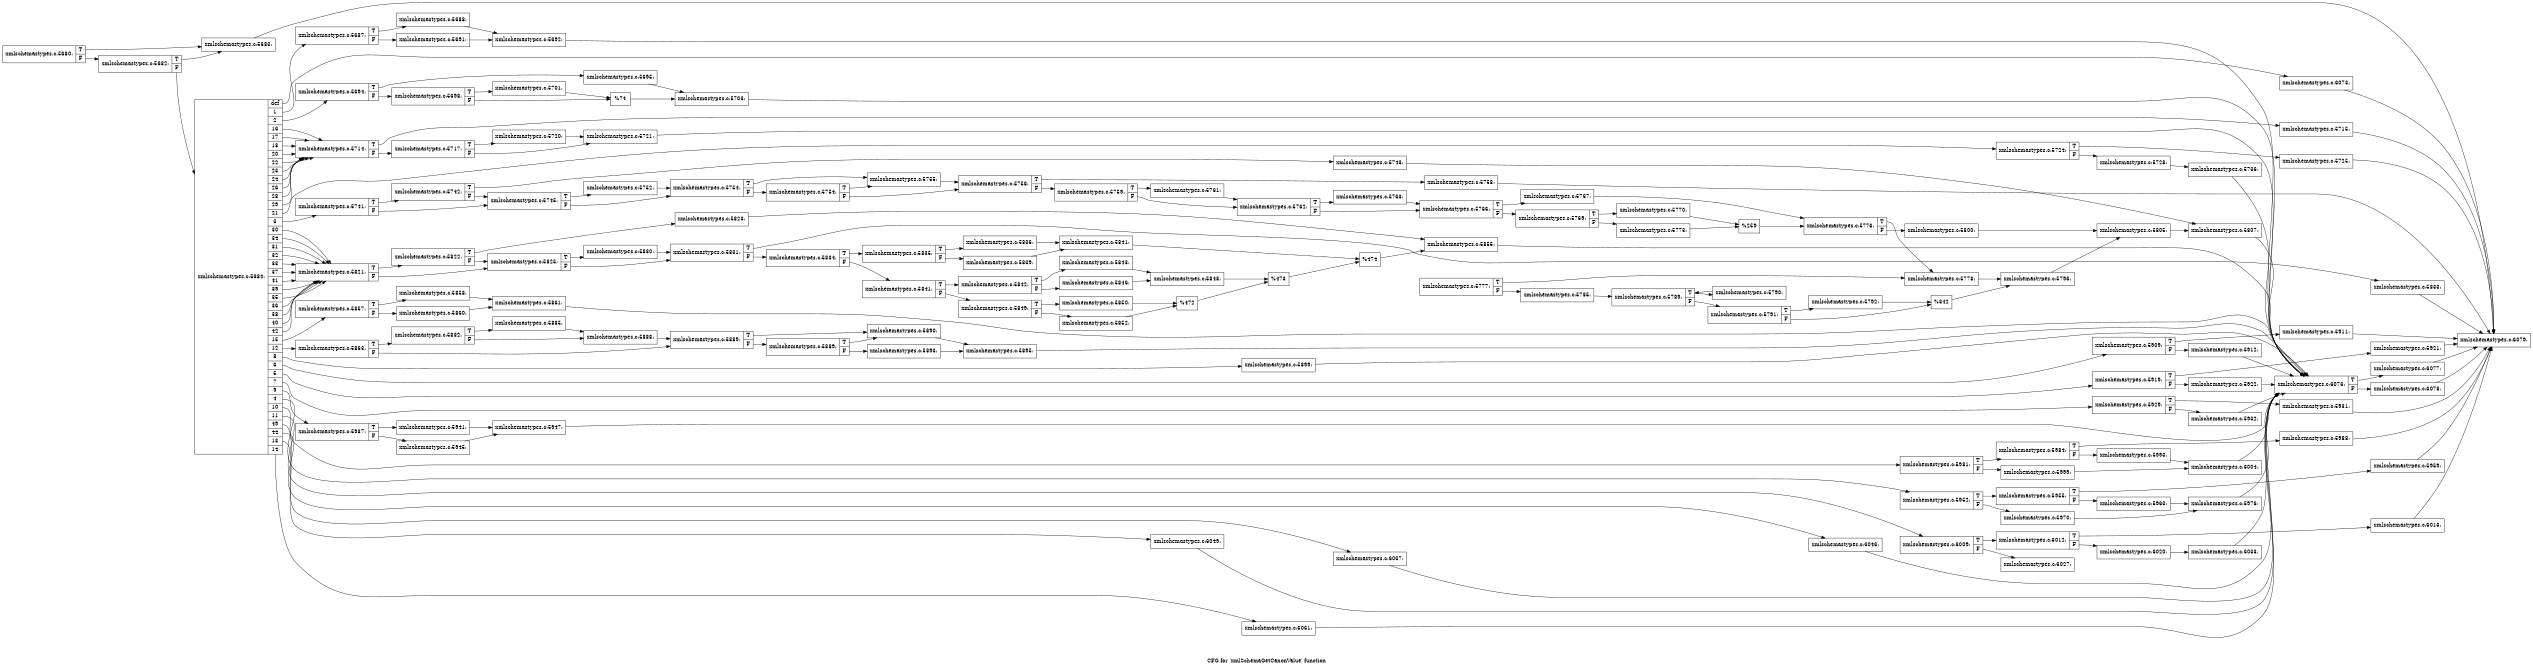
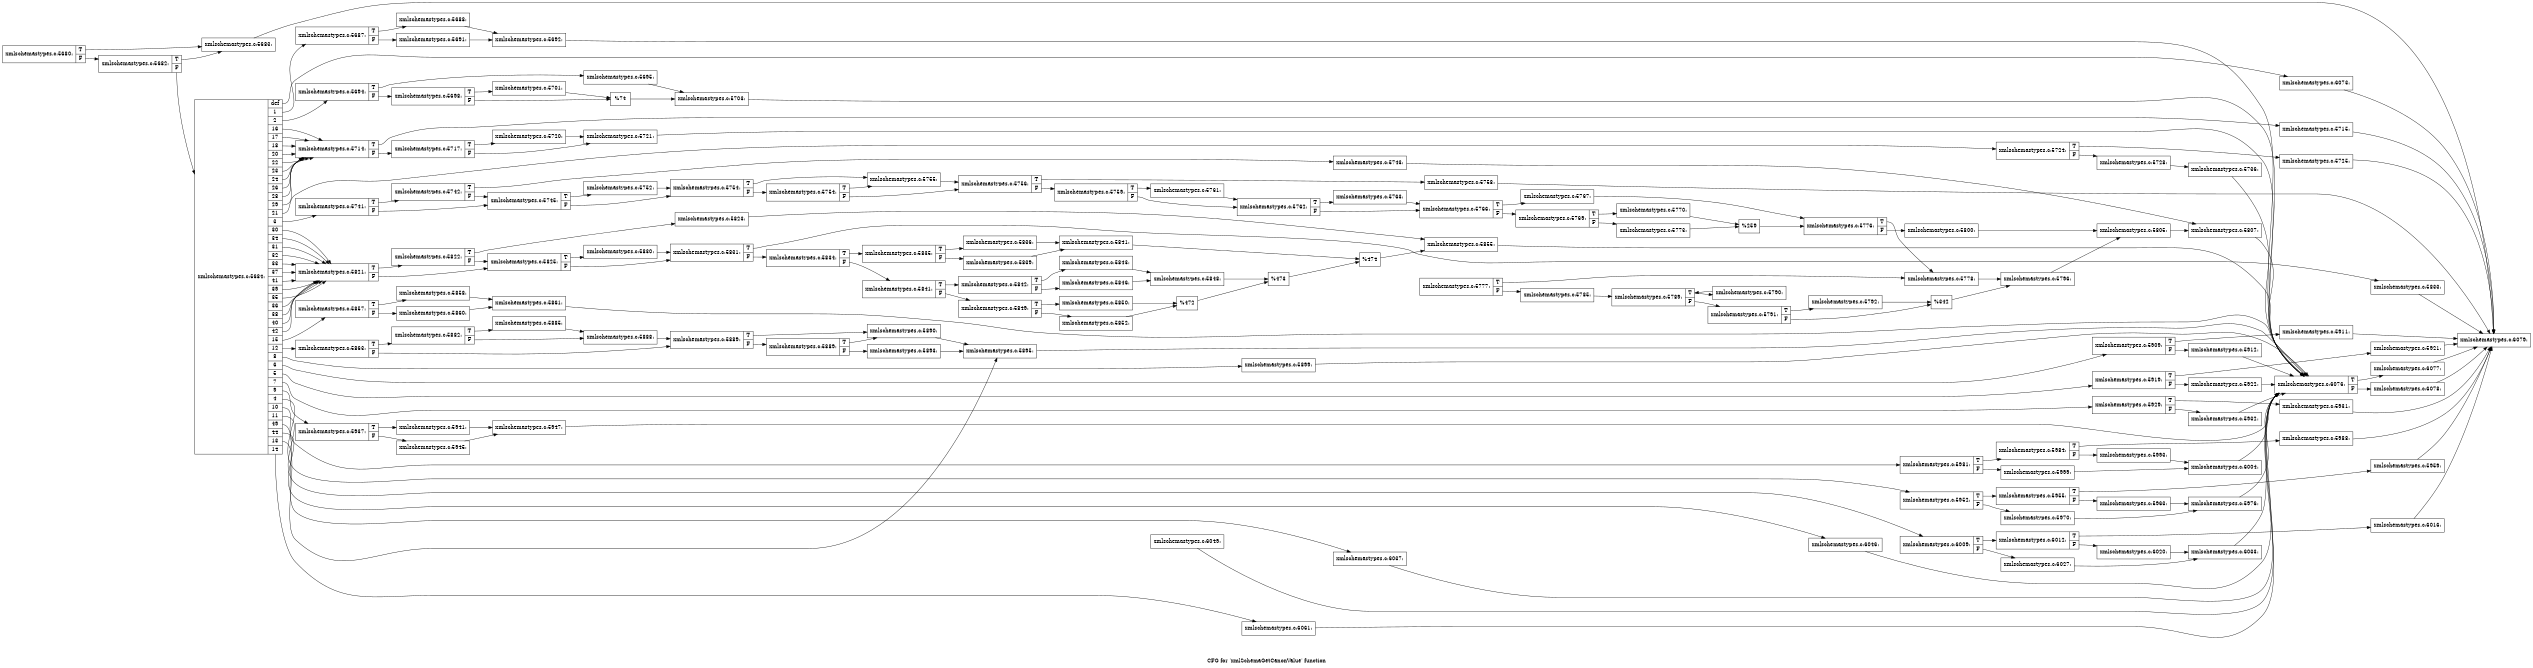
(676, 535) -> (636, 549)
none -> (2134, 565)
